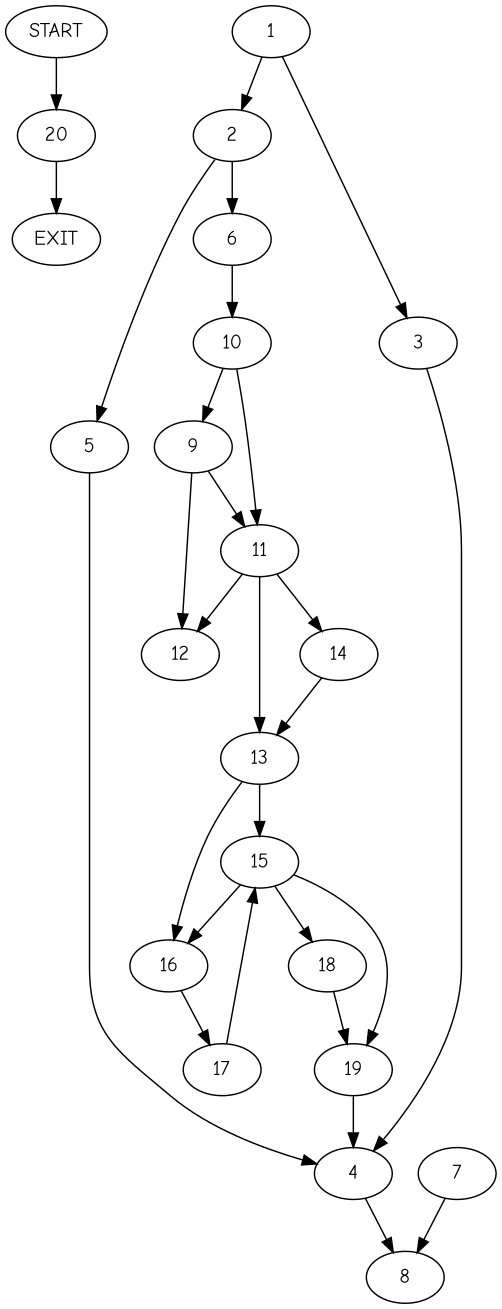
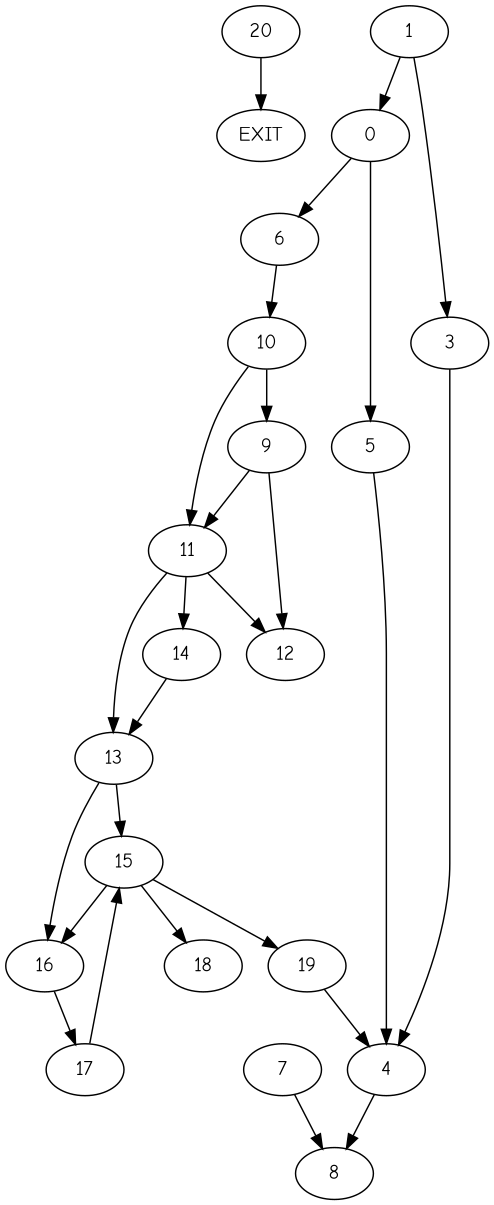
(56, 32) -> none
(232, 136) -> (371, 136)
(339, 1011) -> none
